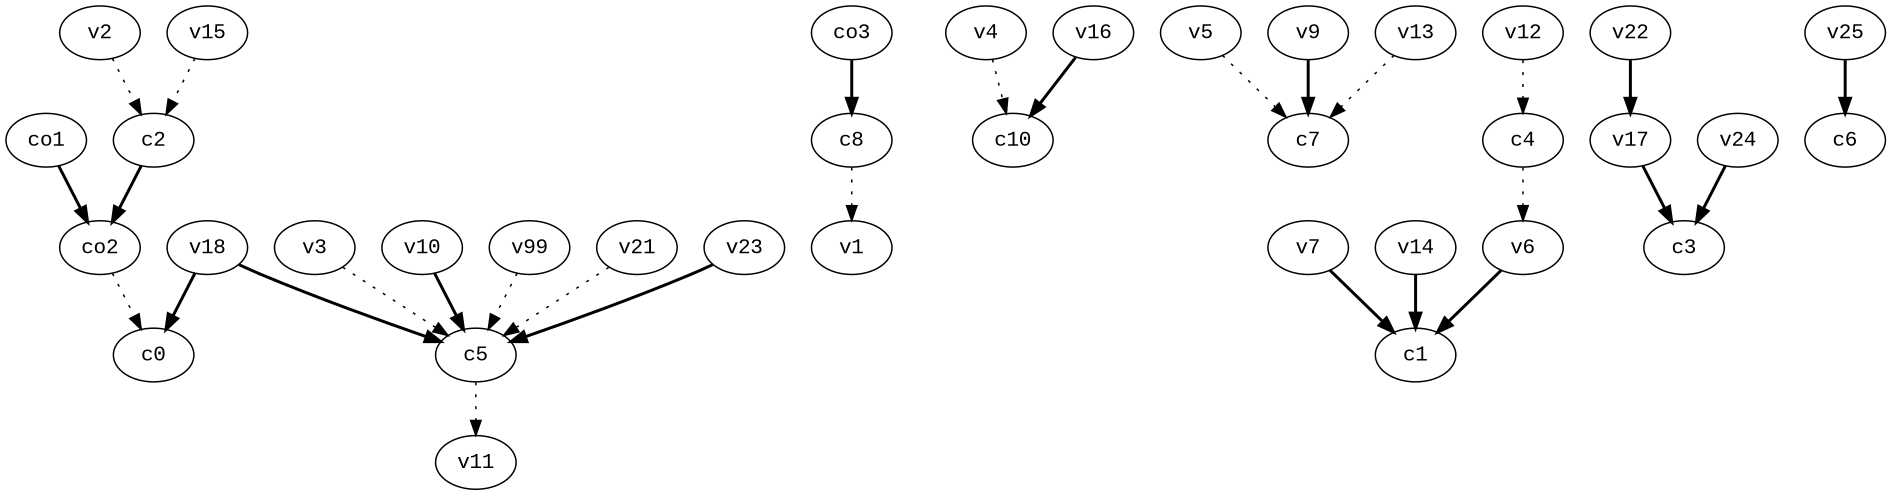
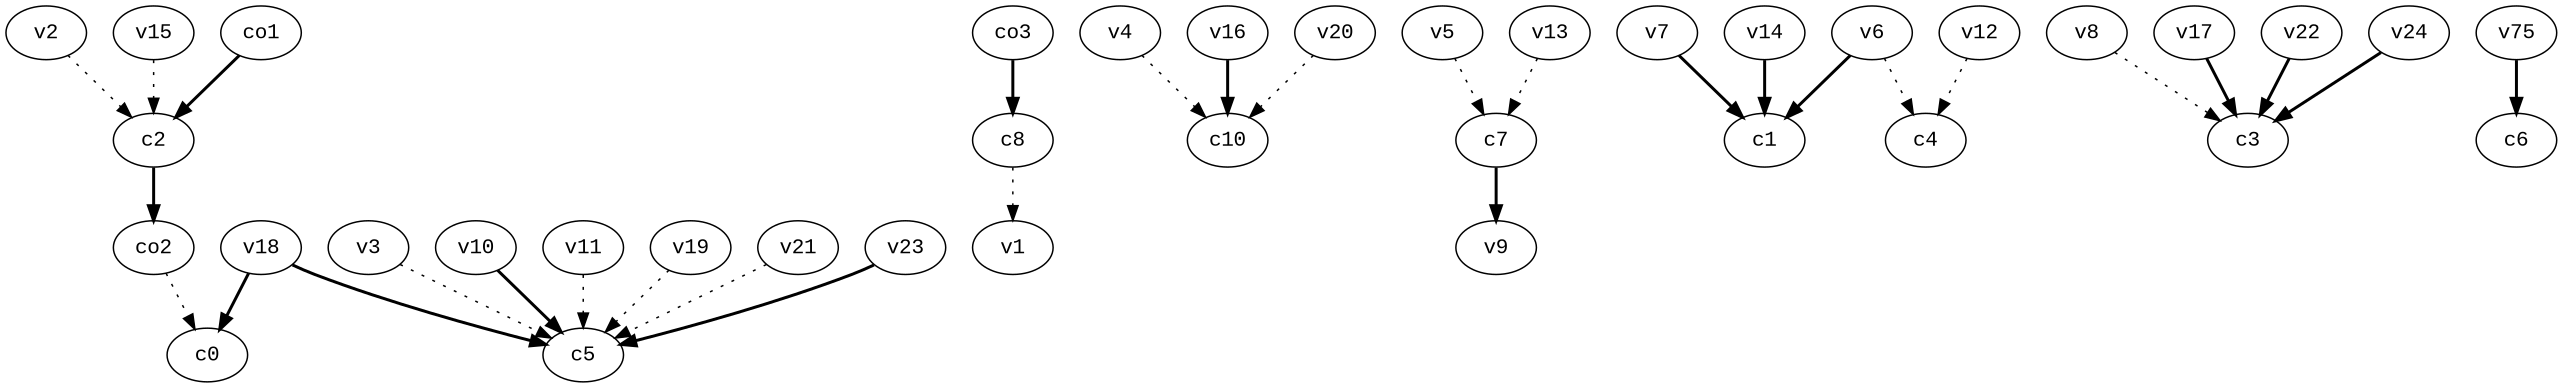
none -> (1335, 33)
(1845, 33) -> (2516, 33)
none -> (2087, 33)
(1308, 79) -> (1496, 187)
(1630, 79) -> (2278, 80)
(70, 187) -> (213, 81)
(1523, 187) -> (1895, 80)
(530, 248) -> (691, 248)
(476, 401) -> (583, 294)
